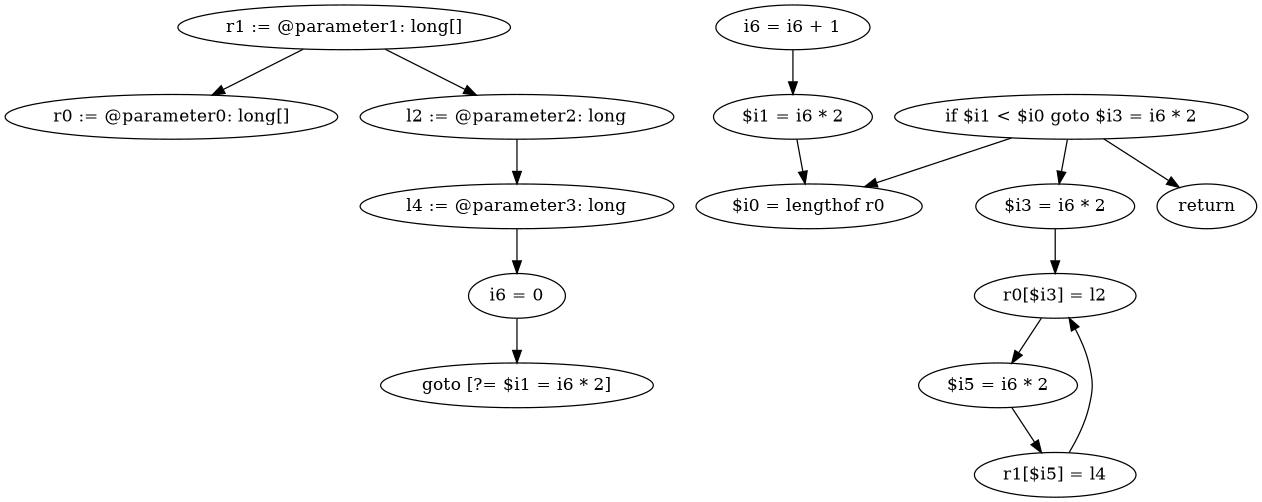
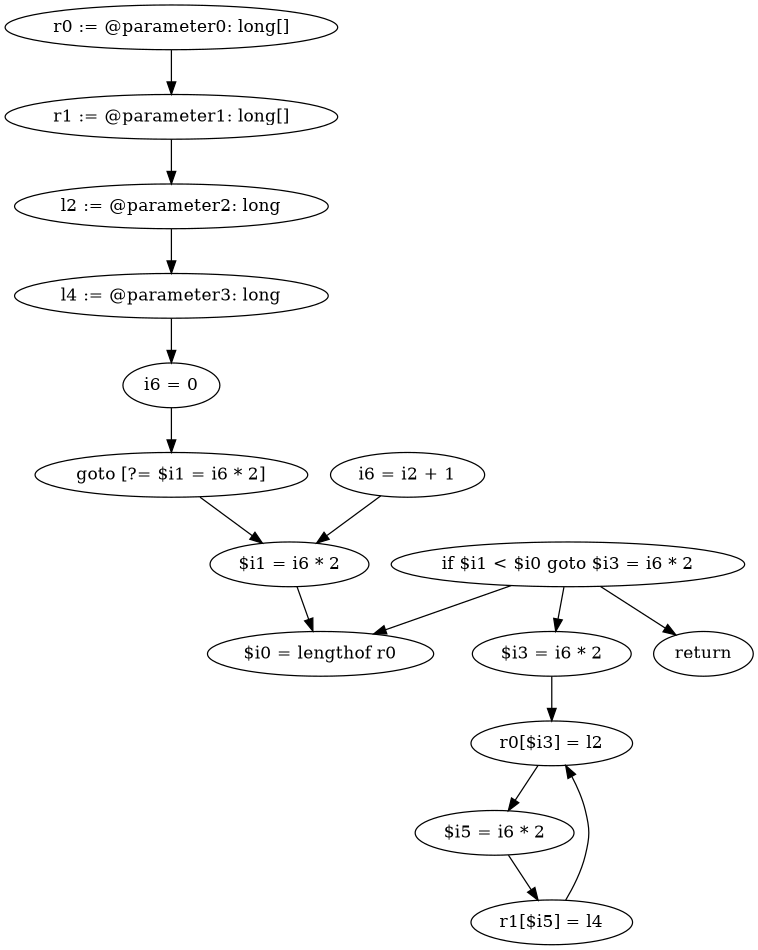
(793, 27) -> (408, 475)
(263, 69) -> (171, 66)
none -> (226, 516)
